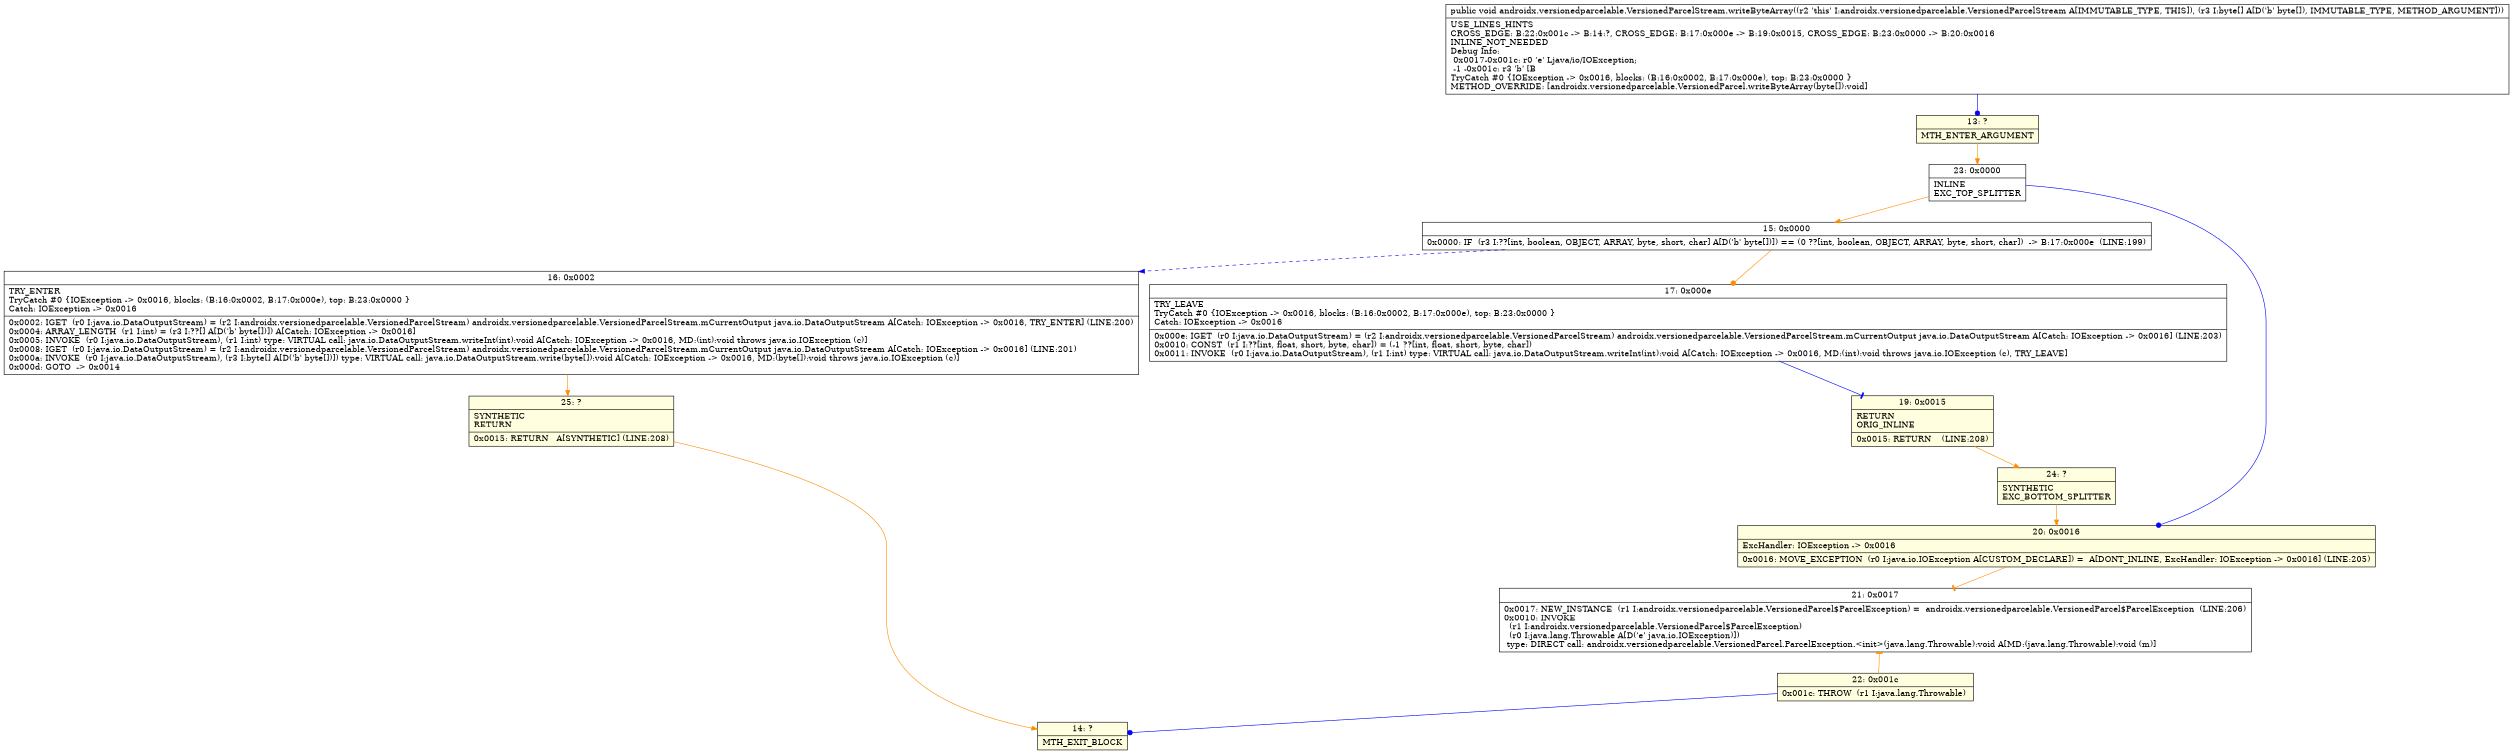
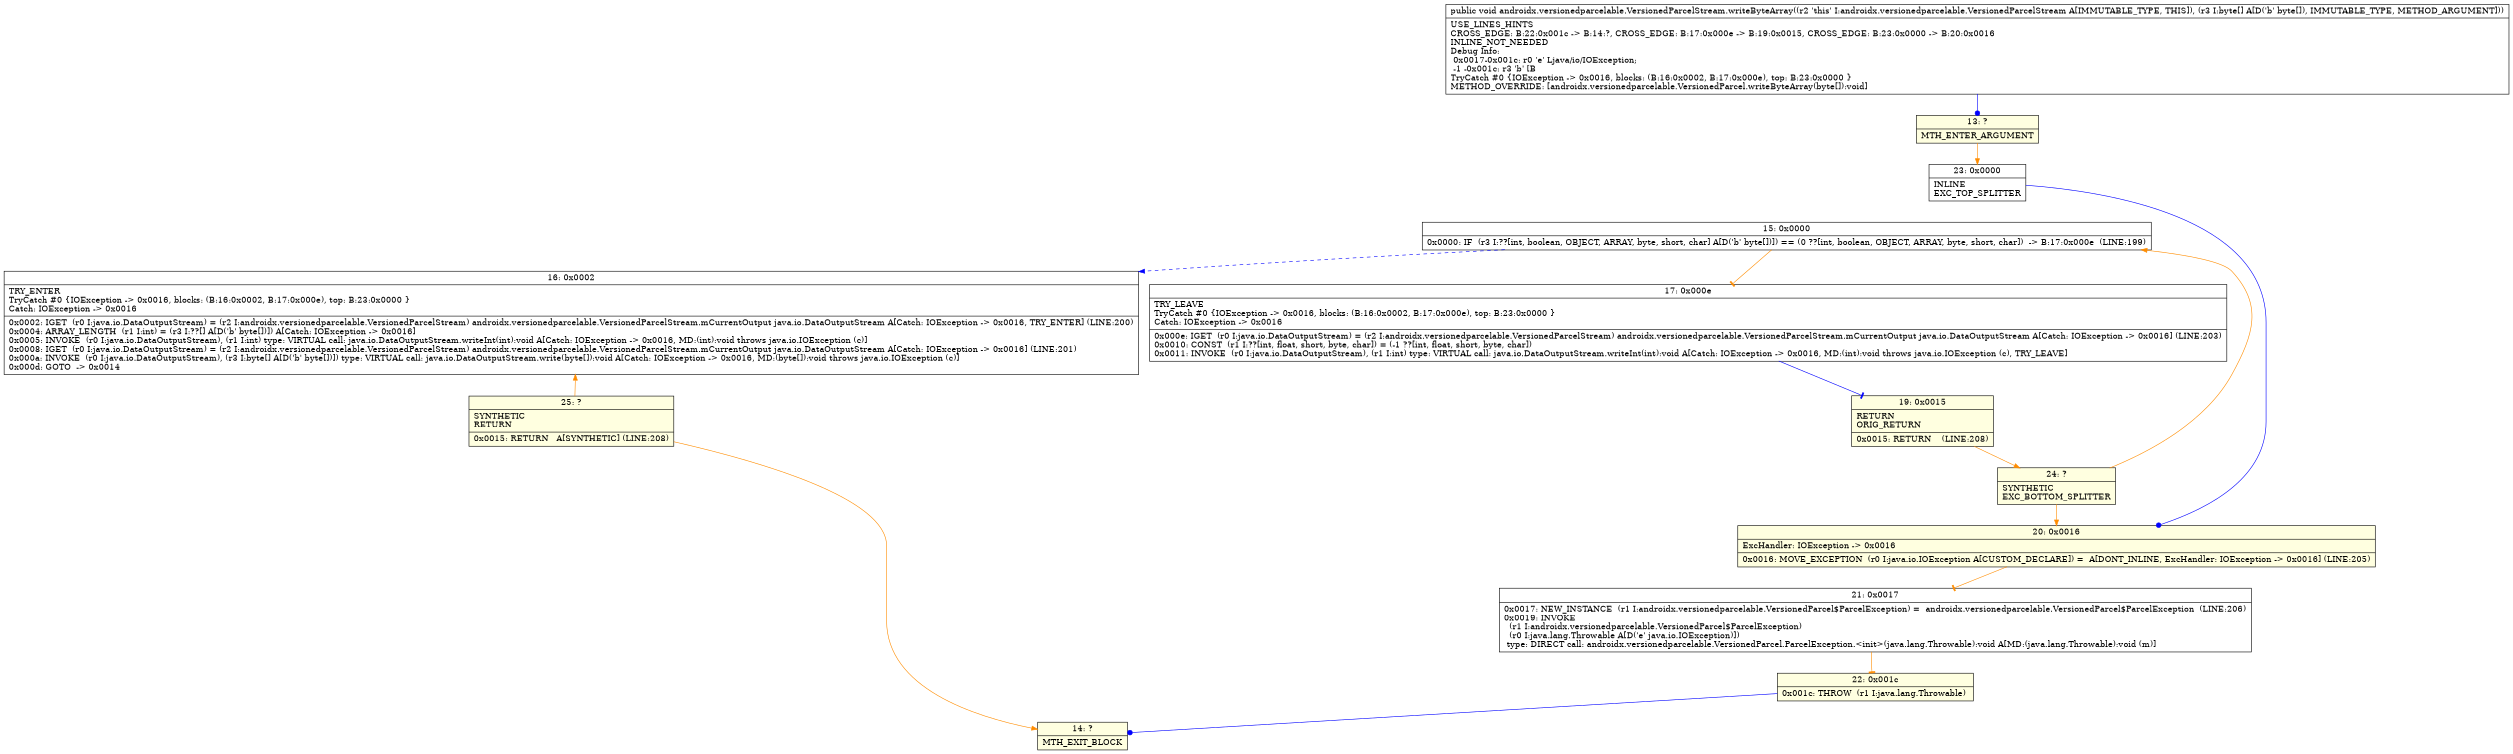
(1884, 209) -> (2242, 355)
(1753, 266) -> (1753, 266)
(567, 382) -> (575, 388)
(1886, 425) -> (1889, 425)
(1543, 618) -> (1543, 618)
(1879, 664) -> (1871, 661)
